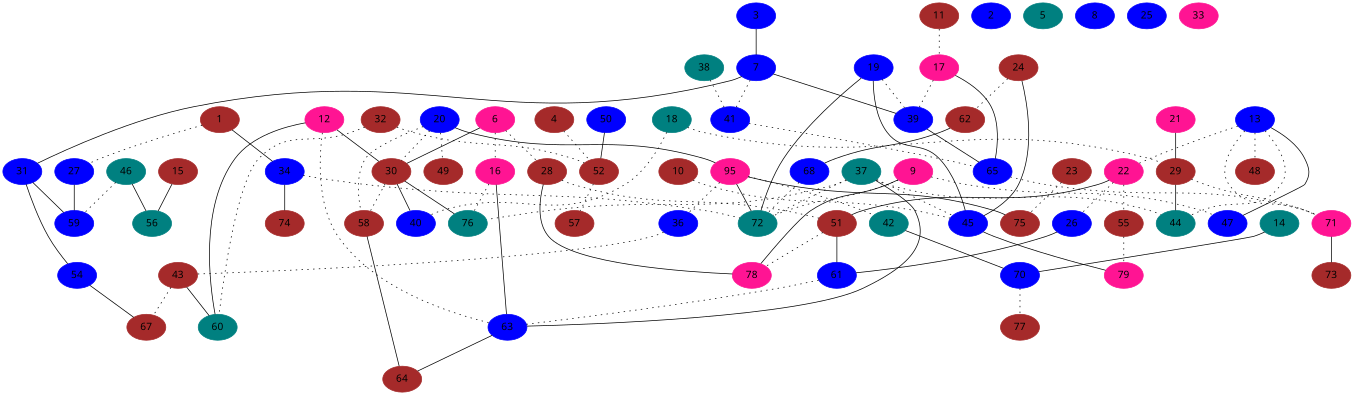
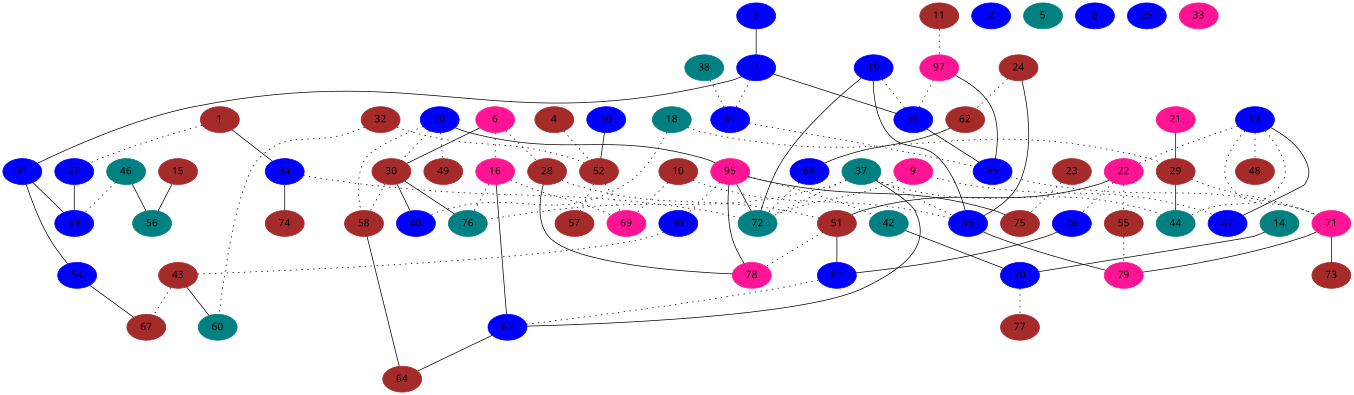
(939, 68) -> (939, 68)
(324, 120) -> none
(816, 208) -> (730, 225)
none -> (626, 223)
none -> (1231, 256)
